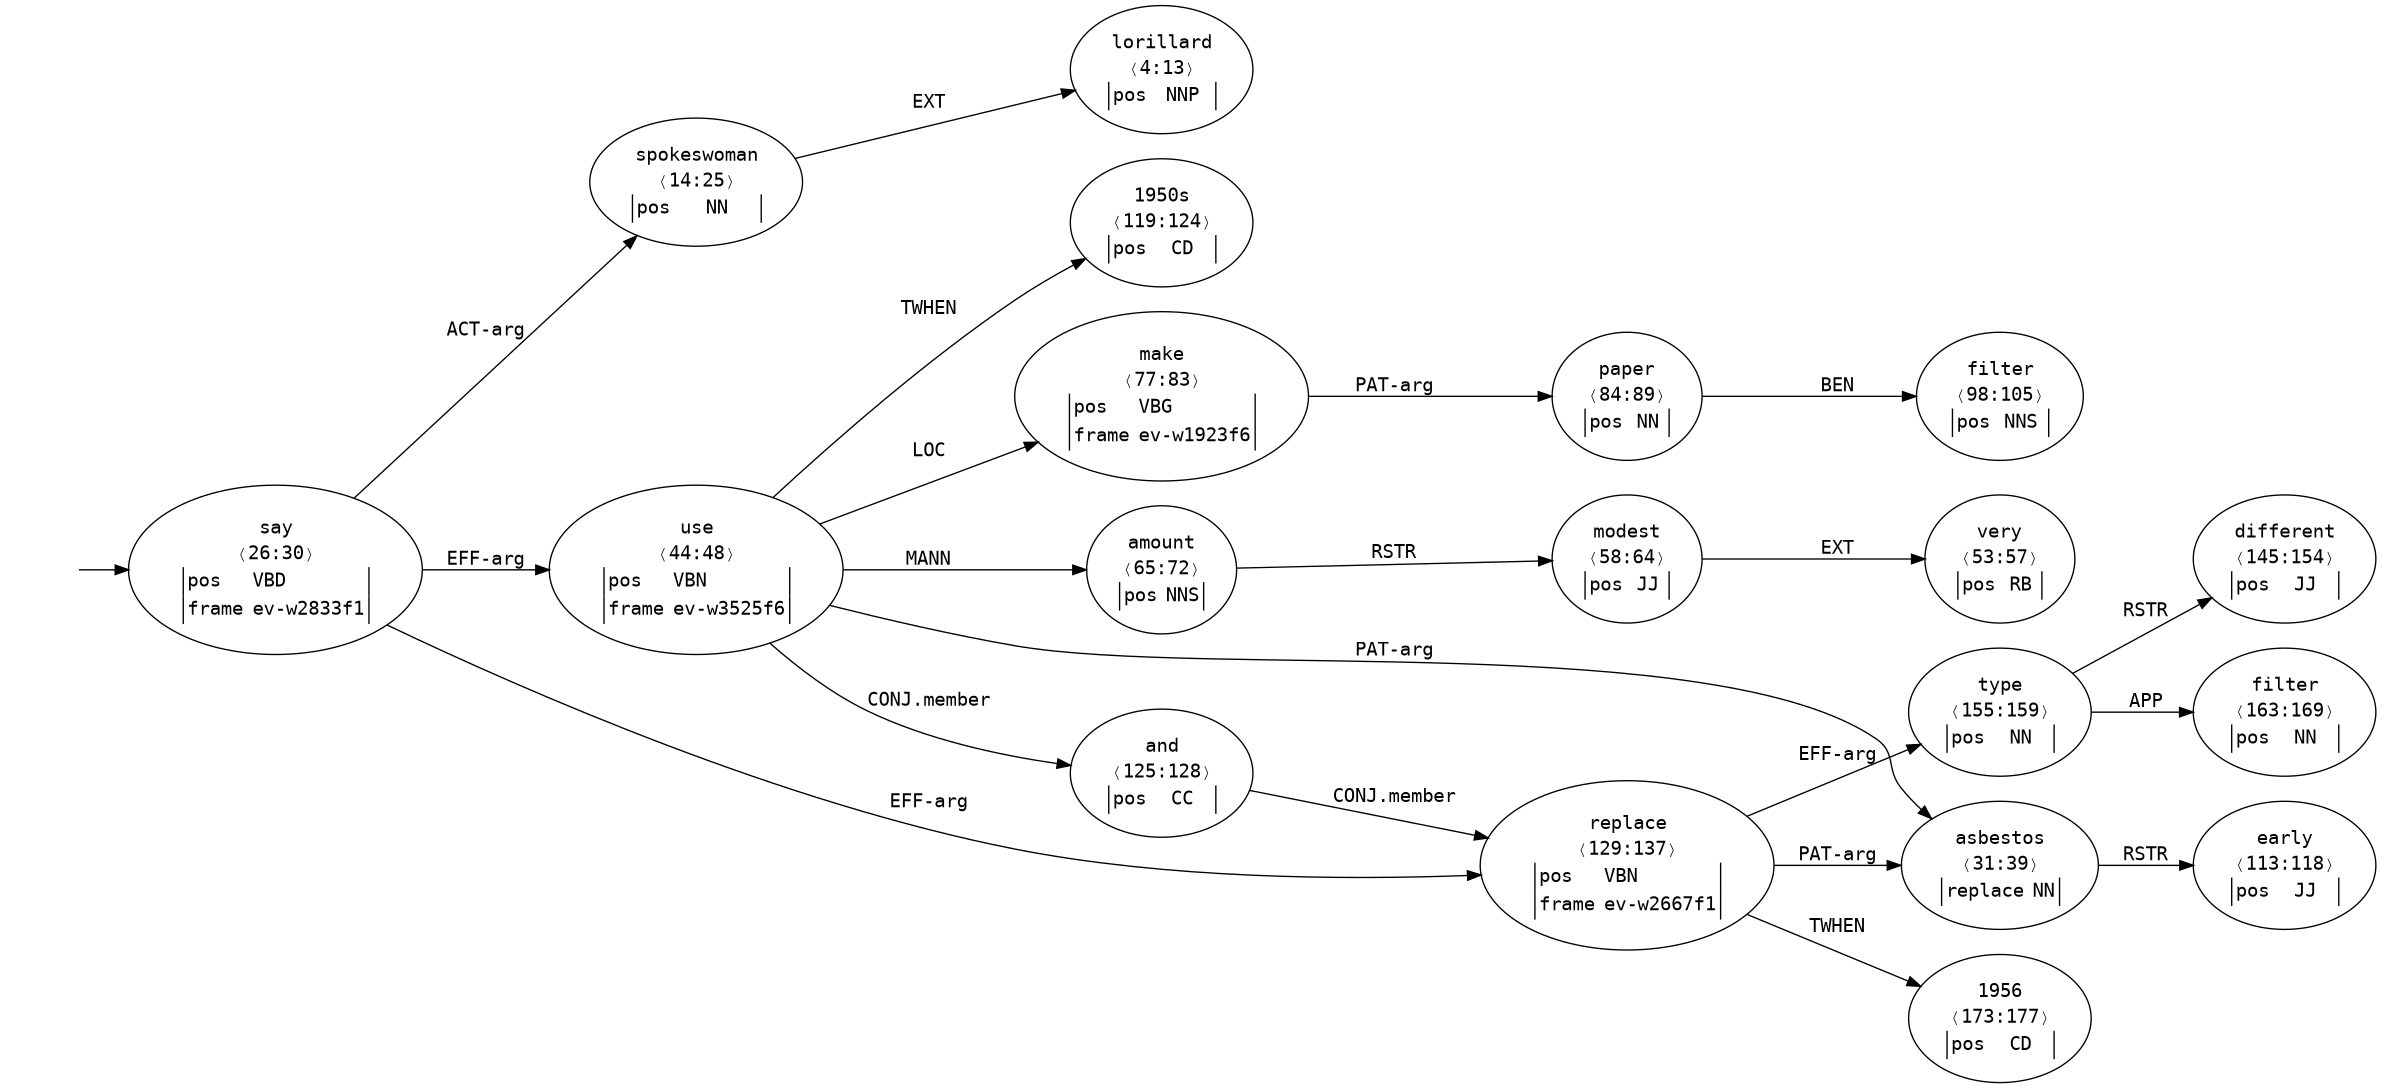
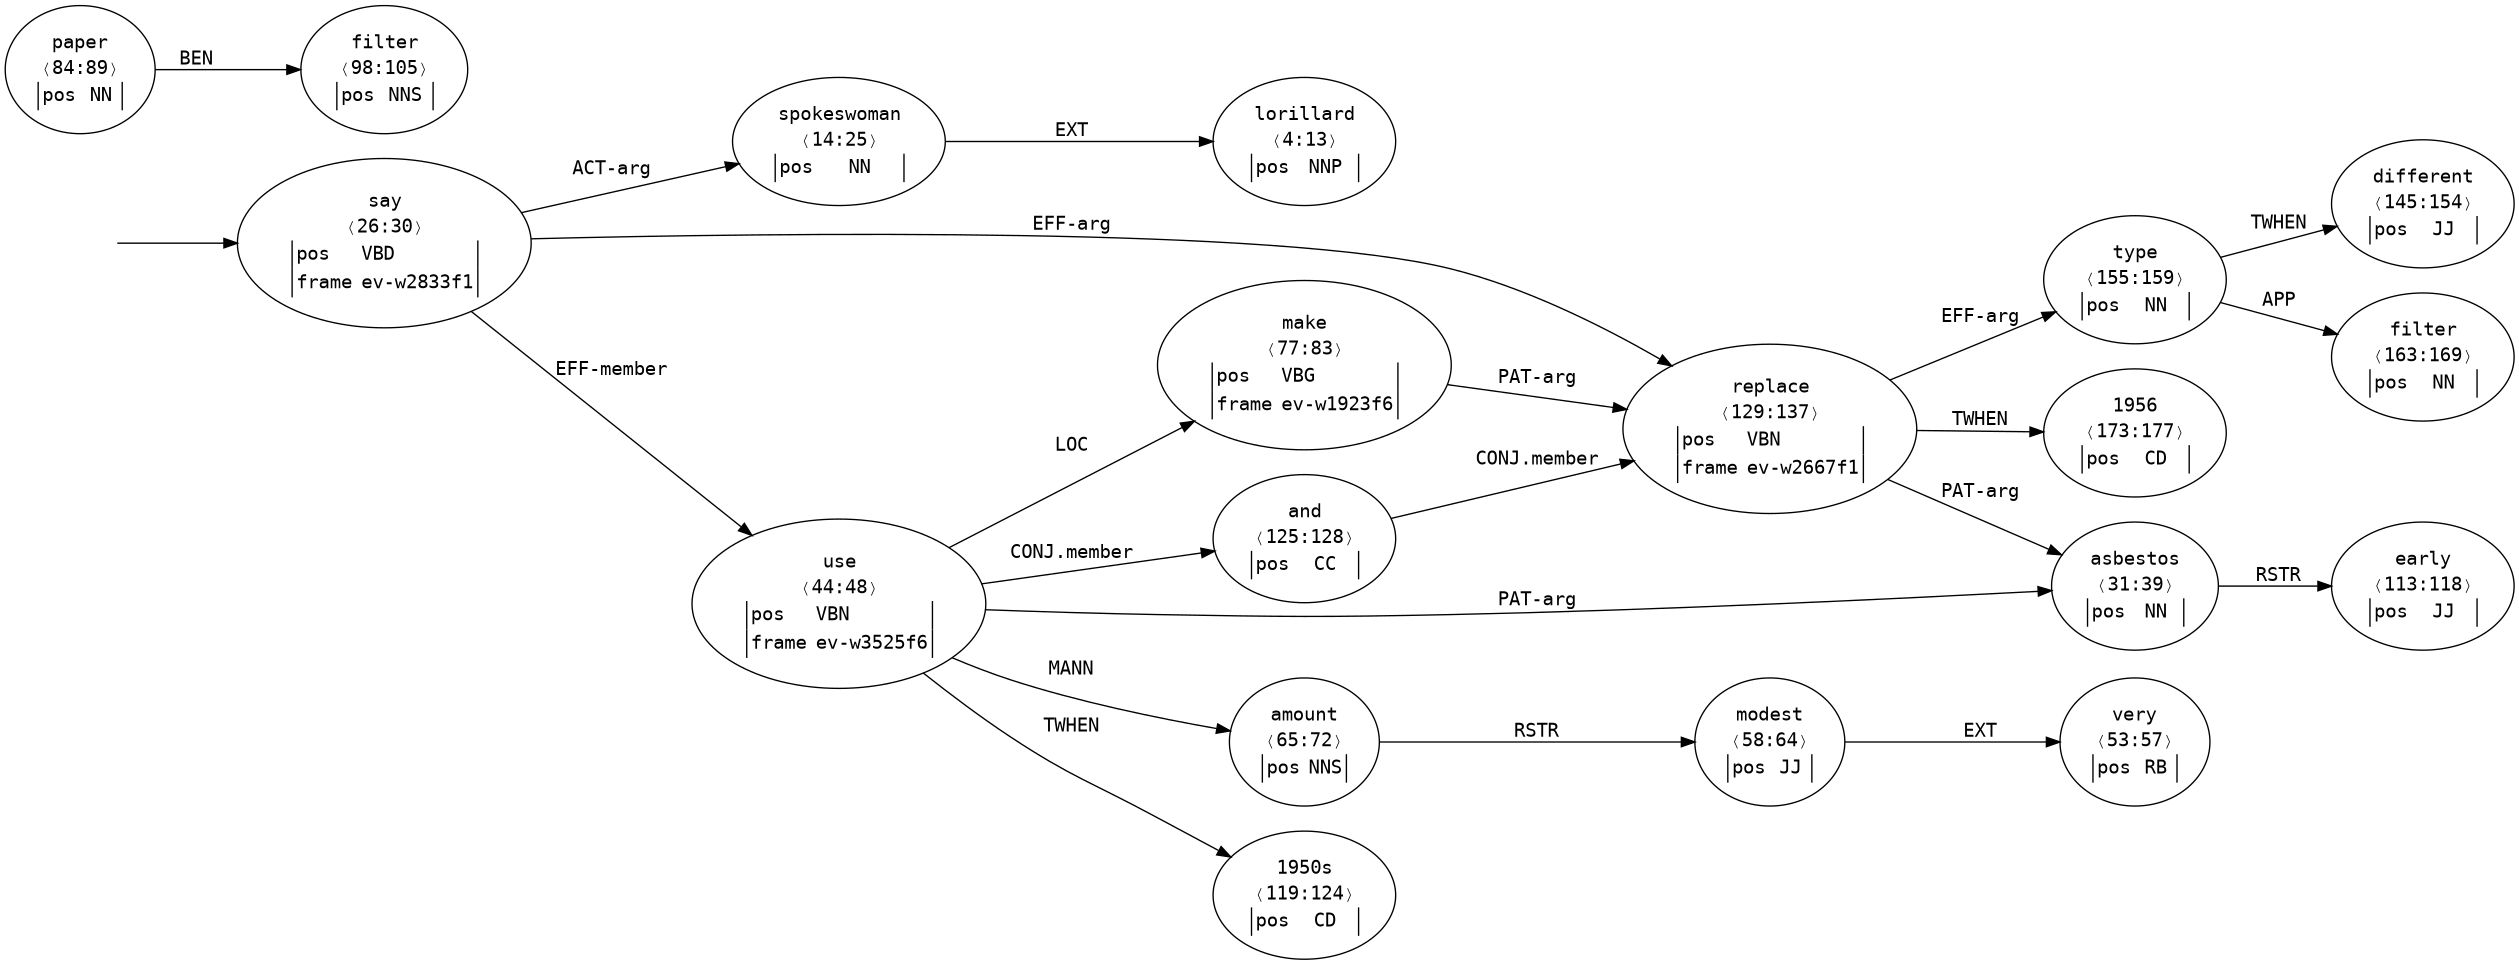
(1423, 396) -> (1530, 396)
(486, 560) -> (612, 370)
(2146, 611) -> (2279, 223)
(1985, 891) -> (2109, 612)
